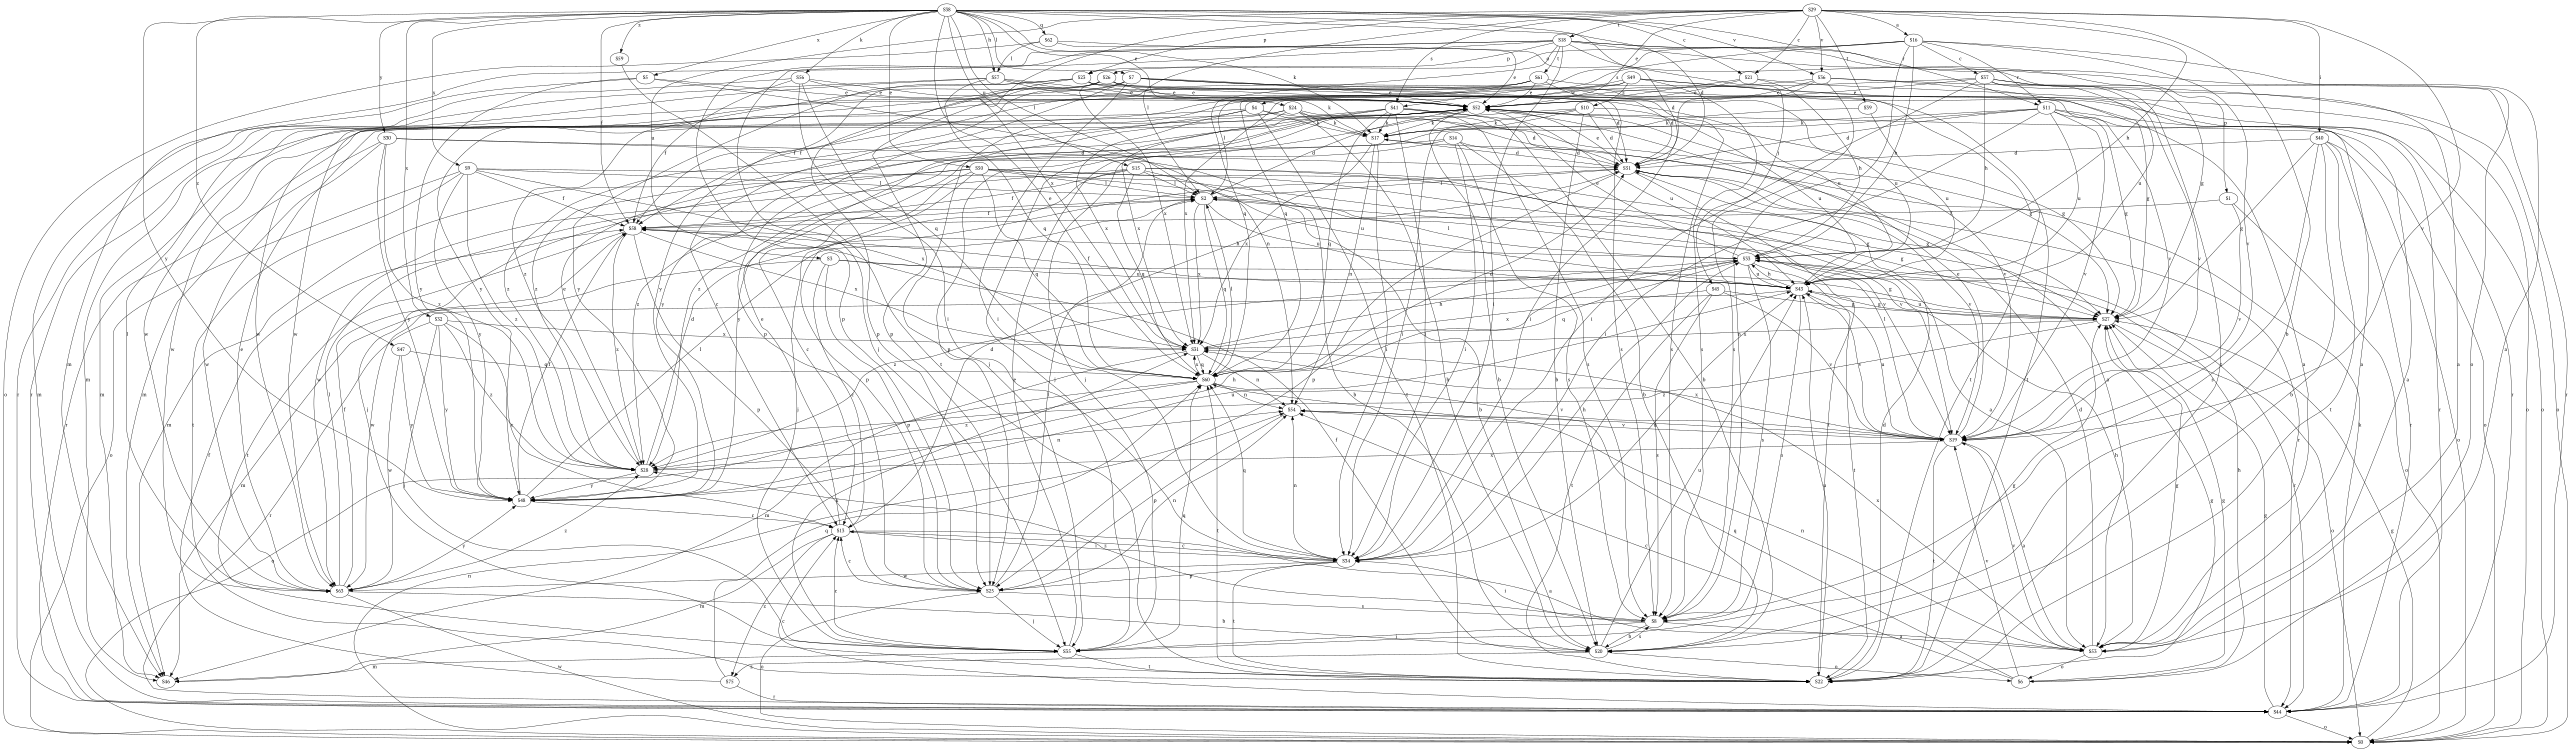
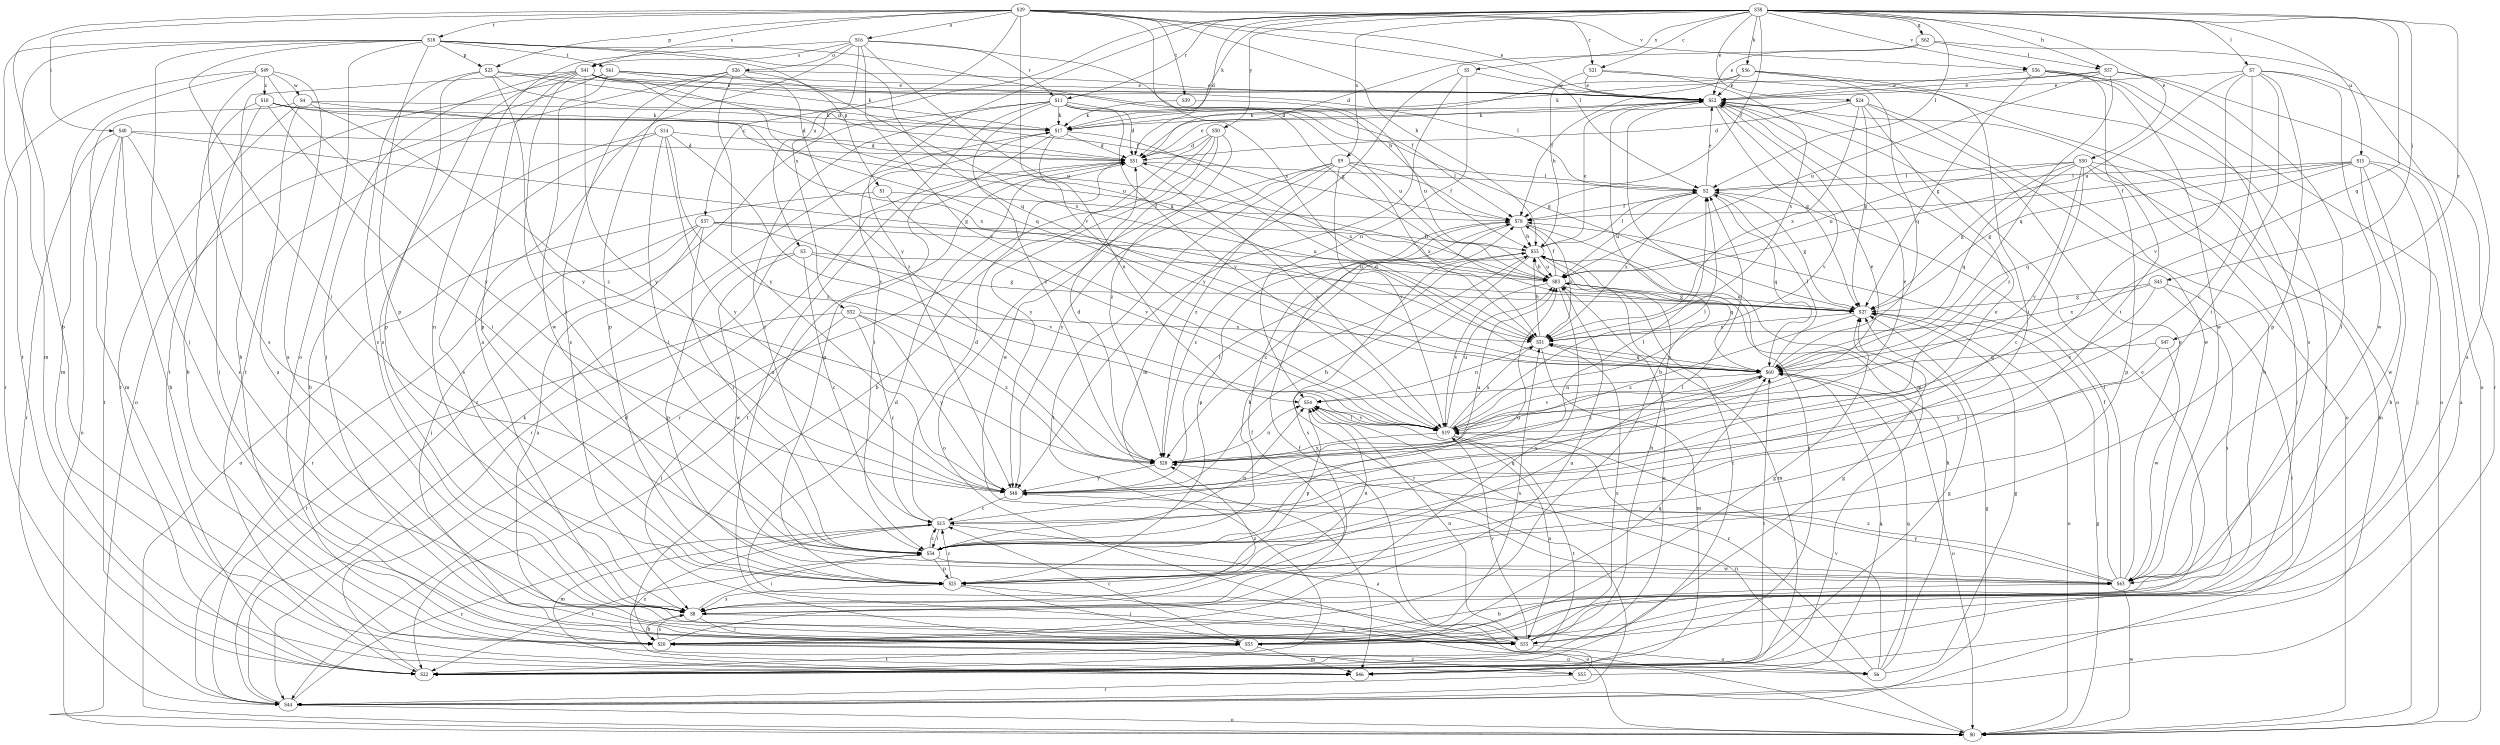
(619, 59) -> none
(1842, 91) -> (896, 88)
(846, 93) -> (1561, 86)
(1314, 153) -> (1710, 146)
(1050, 199) -> (2357, 191)
(633, 229) -> (1519, 222)
(1799, 289) -> (1556, 282)
none -> (1025, 344)
(1295, 387) -> (826, 344)
(730, 682) -> (1582, 675)
(411, 703) -> (1141, 373)
